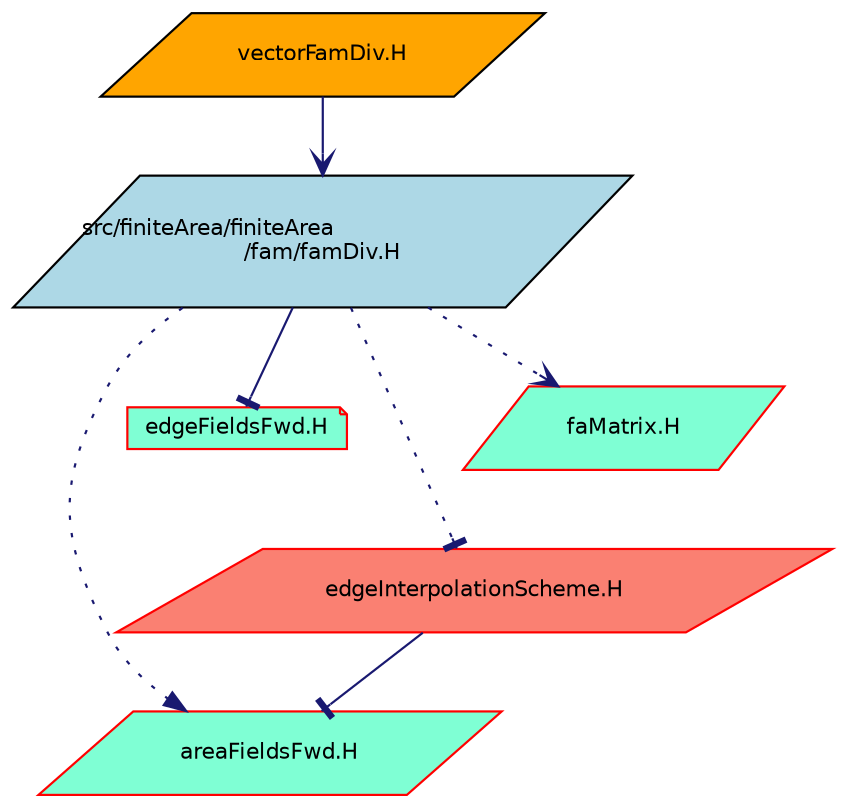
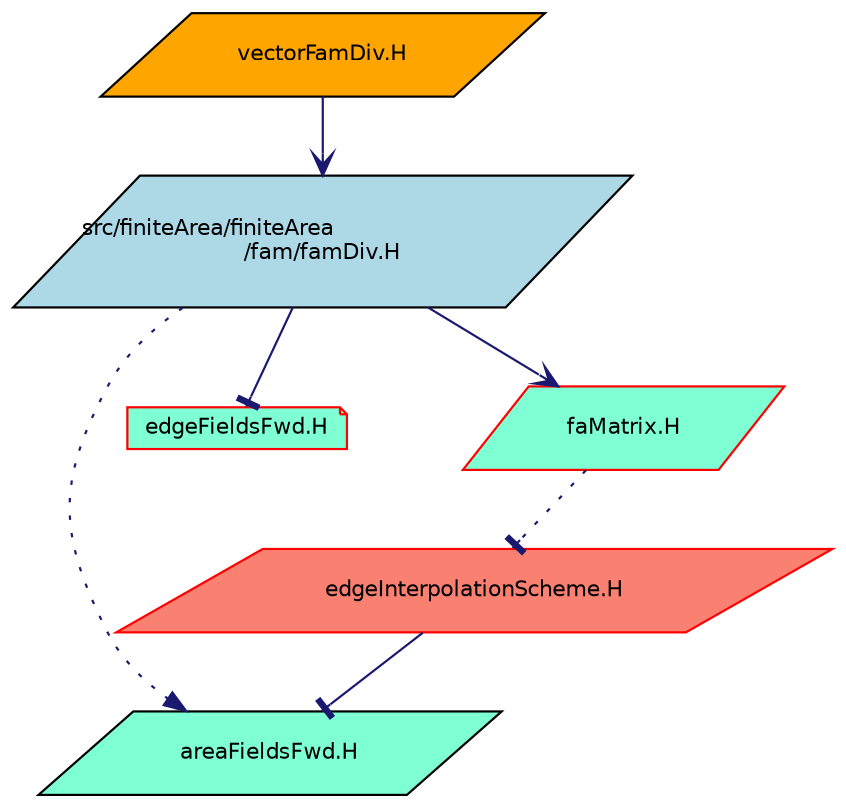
(483, 341) -> (483, 341)
(402, 423) -> (553, 505)
(270, 753) -> (270, 753)
